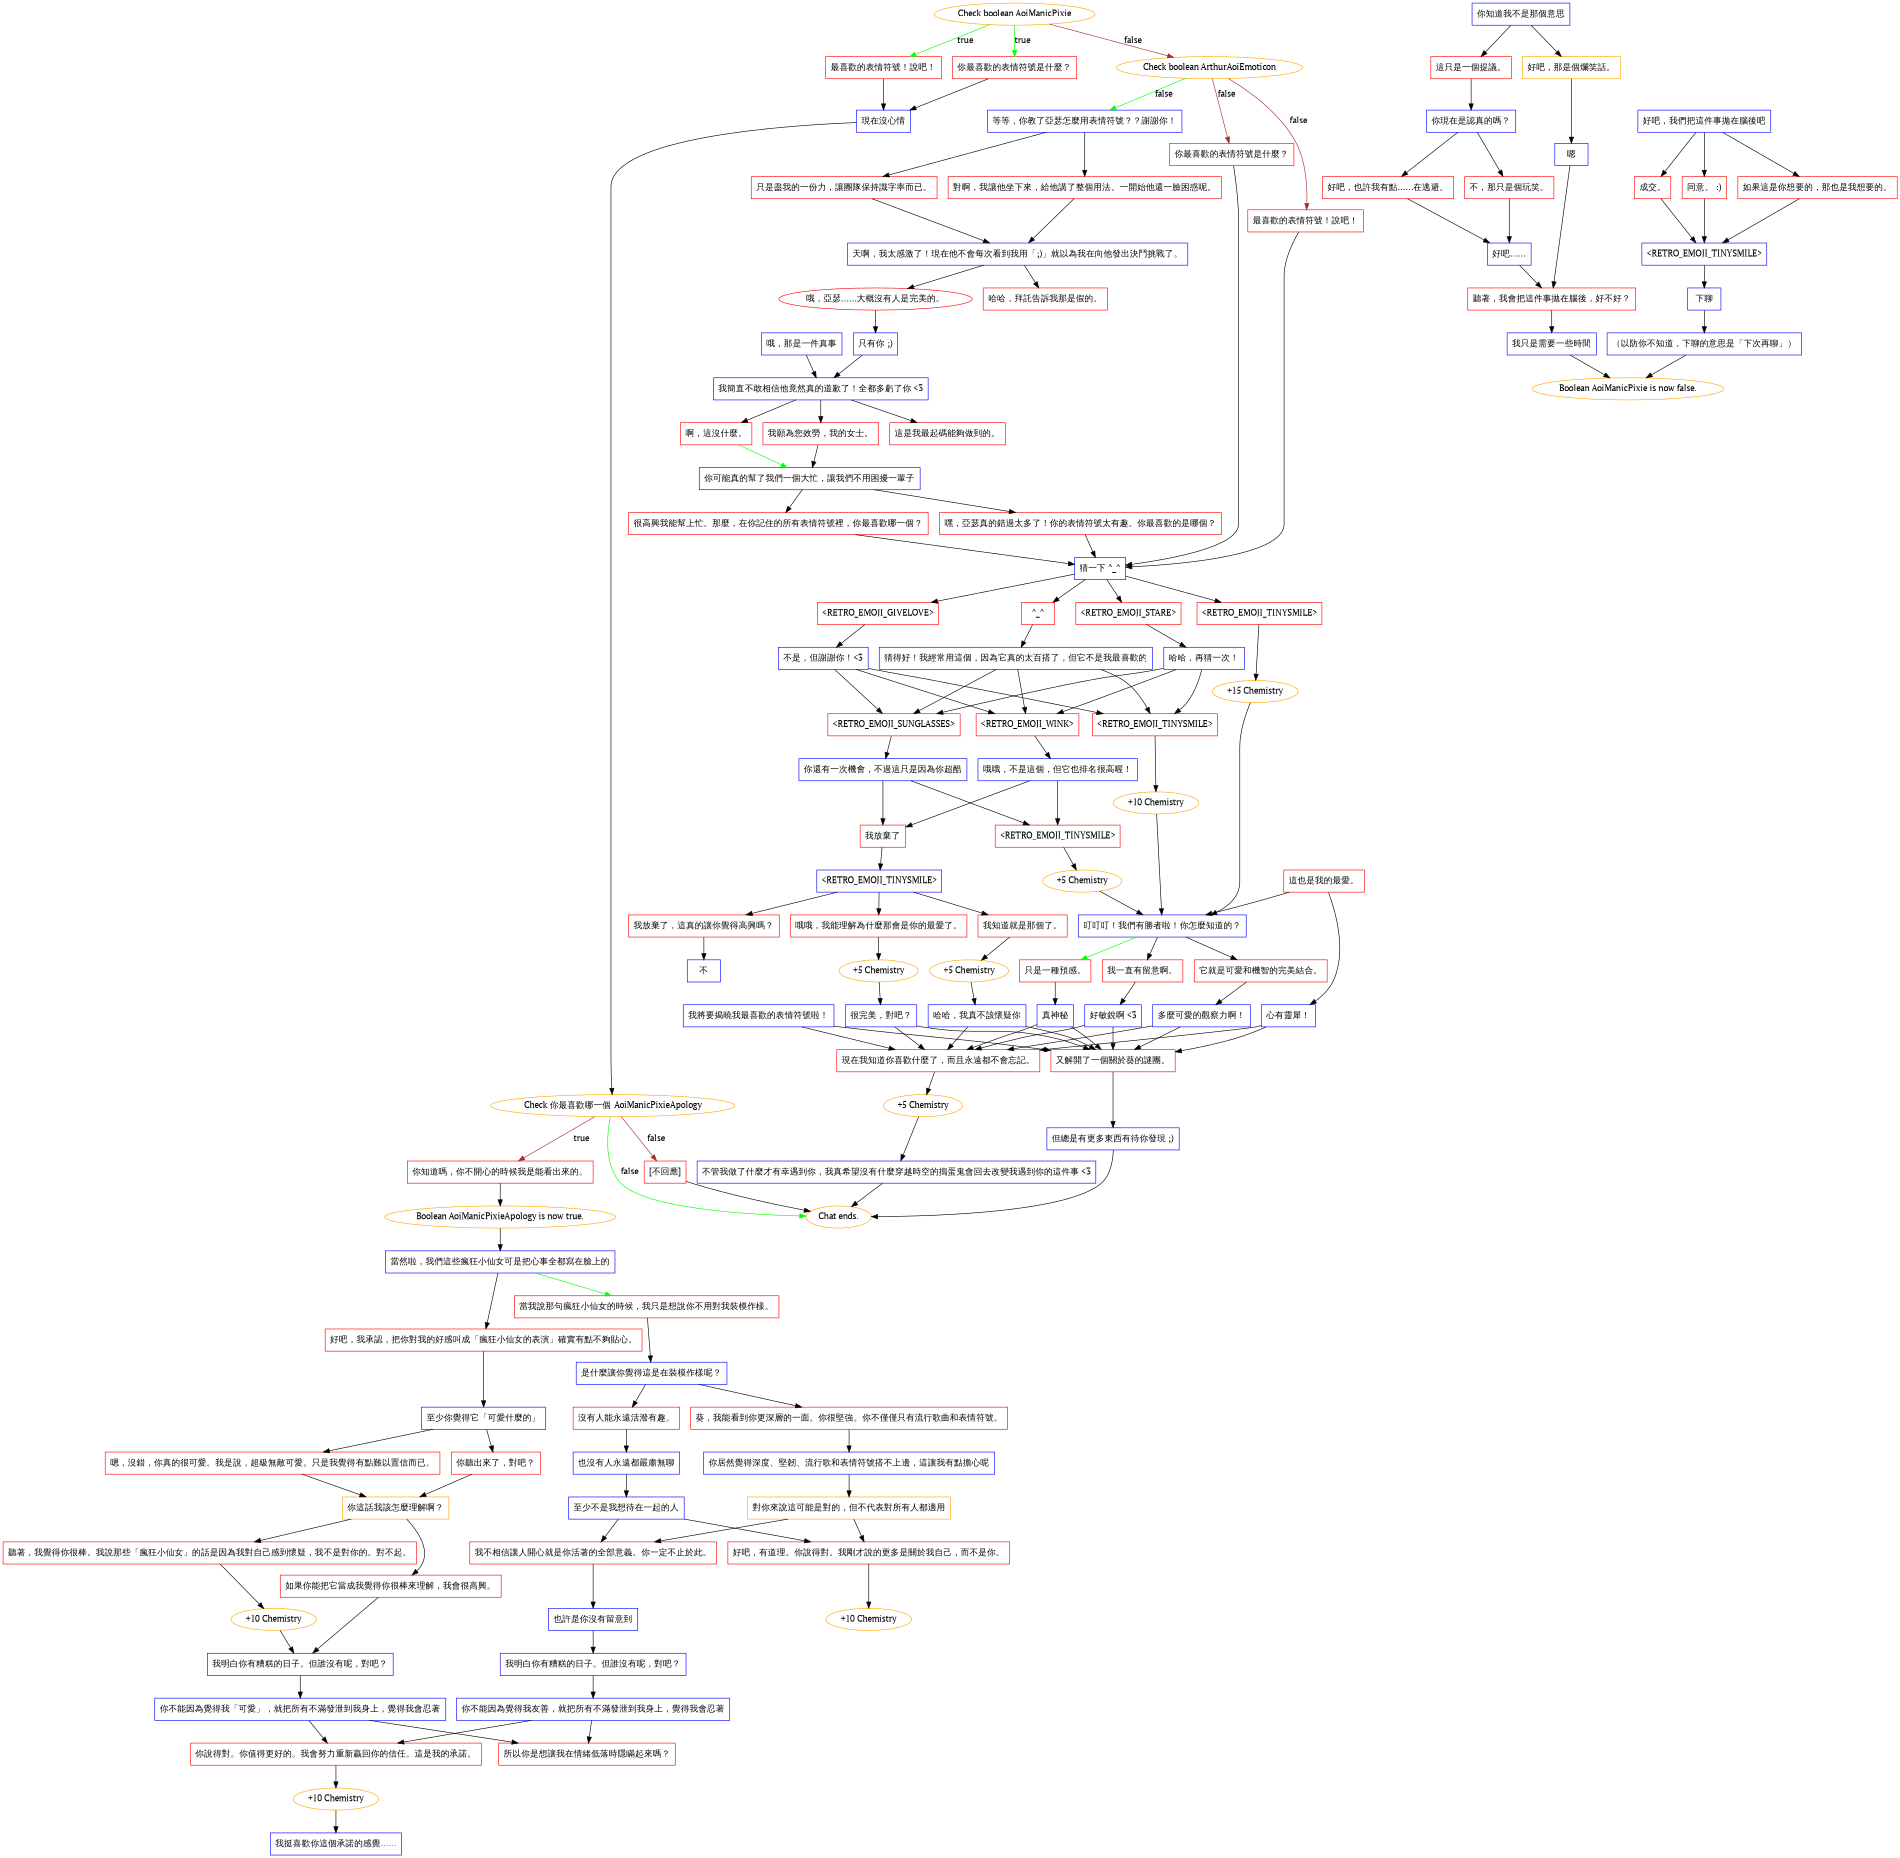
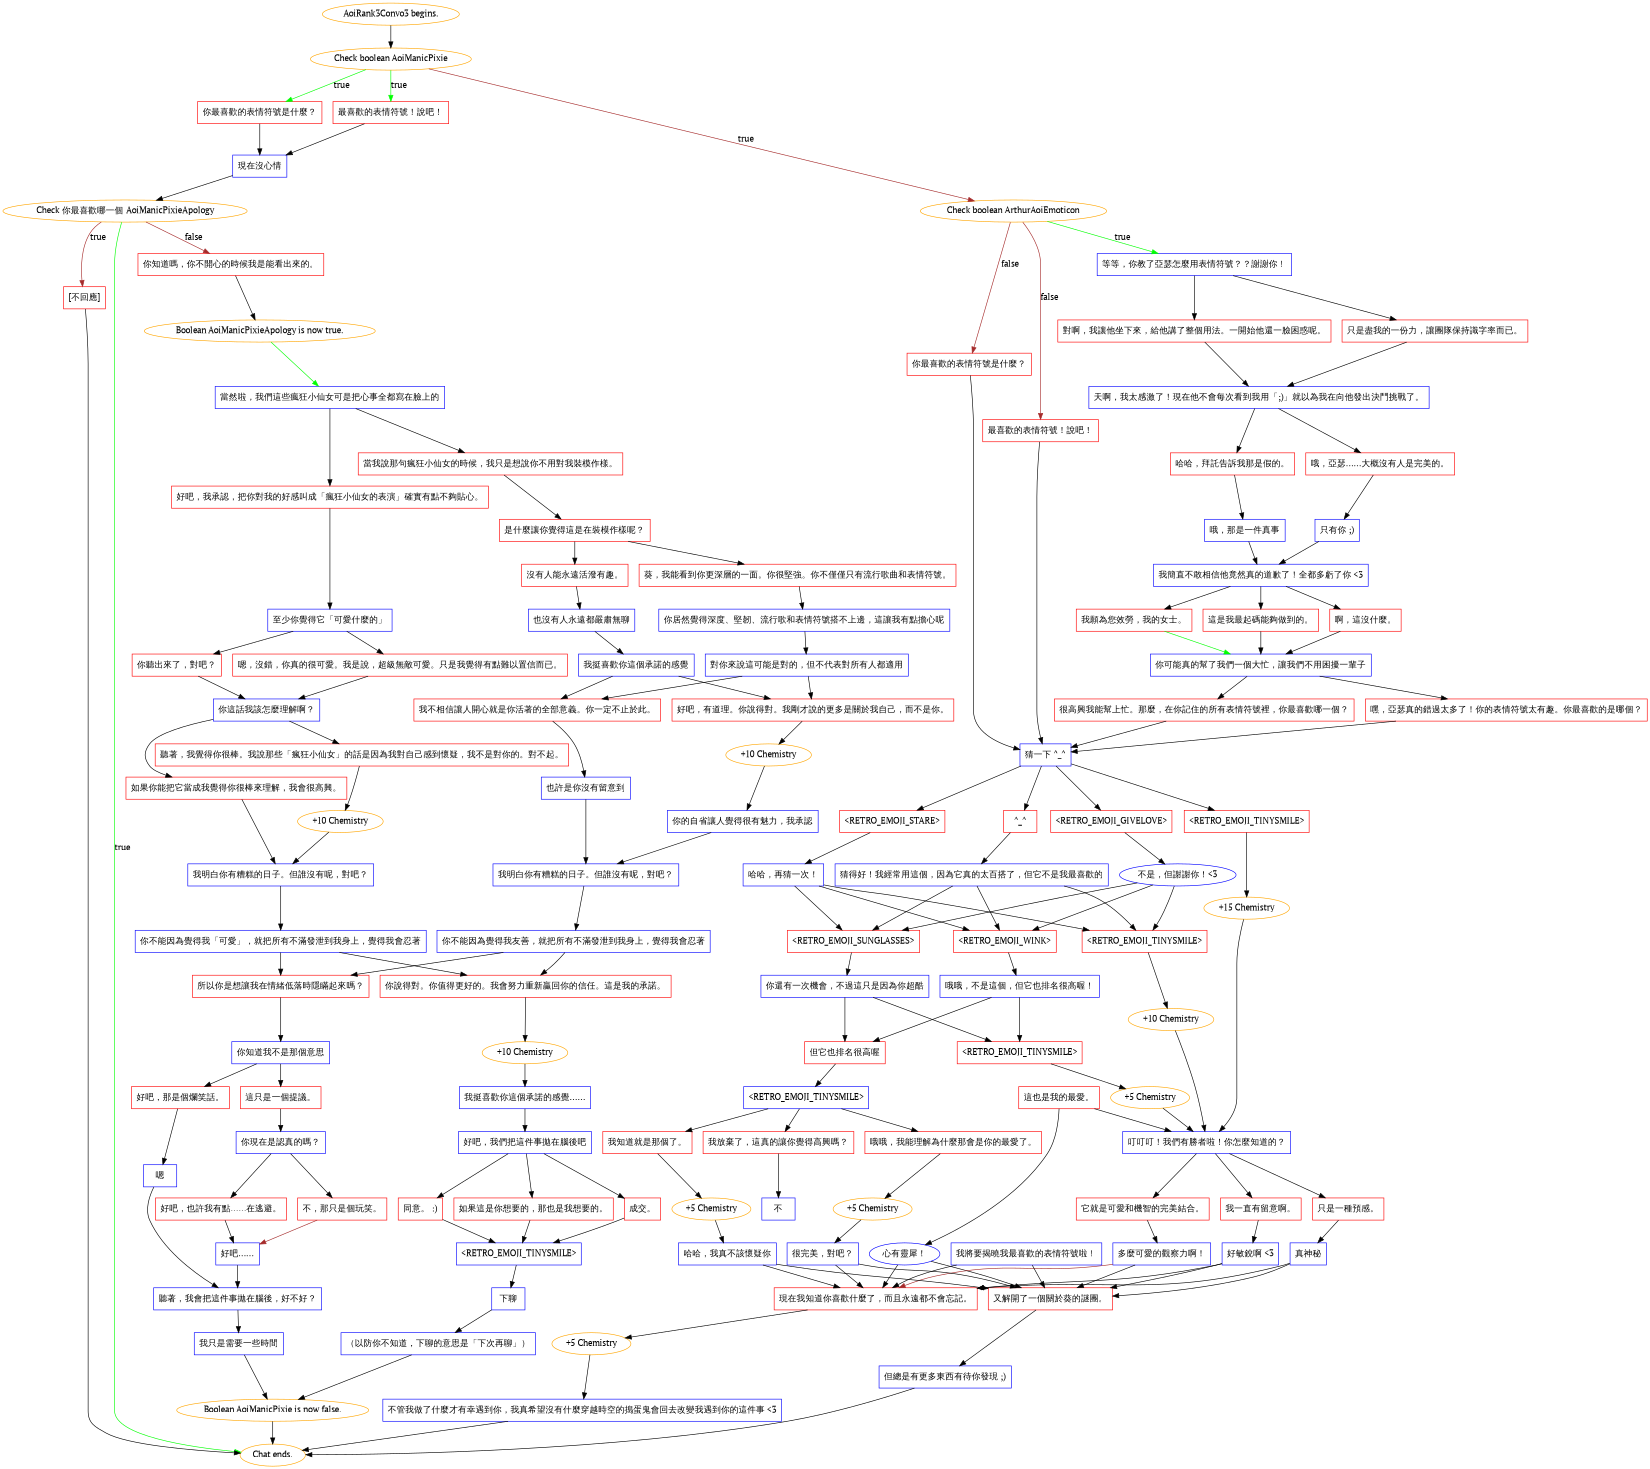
none -> (391, 14)
(1133, 41) -> (746, 139)
(1571, 68) -> (180, 1098)
(1164, 94) -> (1122, 238)
(1509, 218) -> (291, 1231)
(876, 299) -> (1380, 464)
(1552, 299) -> (238, 1299)
(816, 453) -> (1194, 642)
(760, 455) -> (1316, 641)
none -> (1238, 494)
none -> (1261, 640)
(823, 658) -> (1178, 875)
none -> (743, 821)
(883, 836) -> (845, 1053)
(1112, 947) -> (1275, 1174)
none -> (281, 1016)
(1288, 1016) -> (905, 1254)
(1094, 1036) -> (1008, 1268)
none -> (525, 1117)
(581, 1139) -> (194, 238)
(656, 1139) -> (98, 238)
(630, 1172) -> (123, 848)
(500, 1236) -> (292, 362)
(570, 1283) -> (407, 429)
(652, 1373) -> (575, 530)
none -> (273, 1430)
(396, 1508) -> (267, 710)
(626, 1508) -> (636, 665)
(849, 1508) -> (807, 665)
